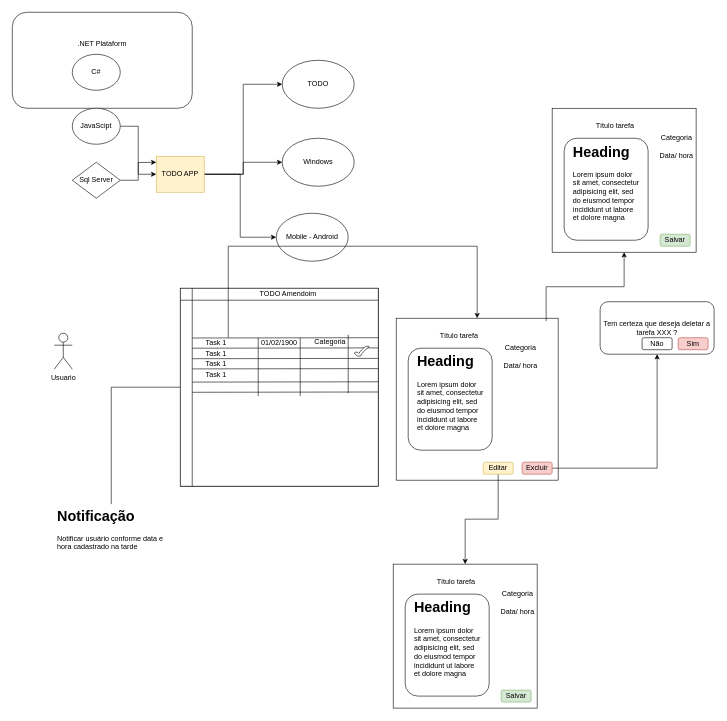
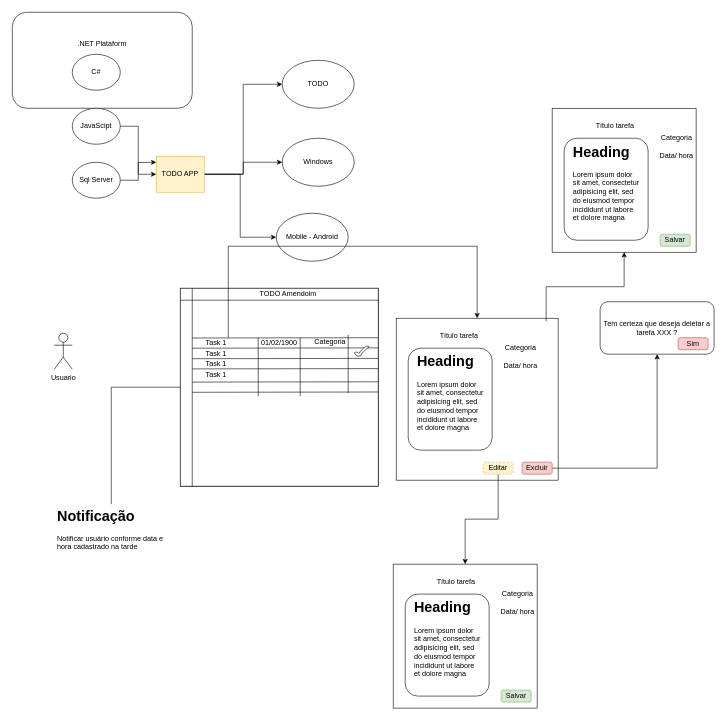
(96, 180) -> (96, 180)
(657, 344) -> none
(498, 468) -> (498, 468)
